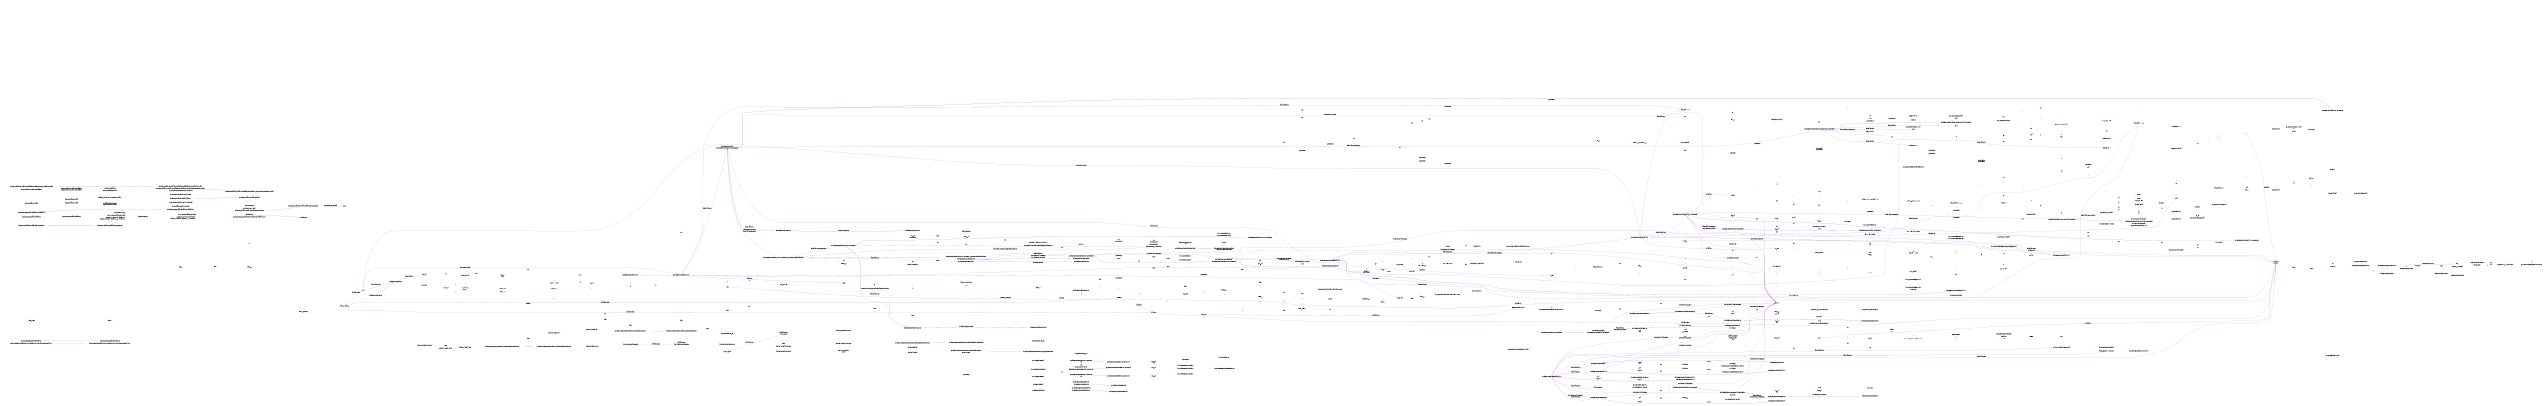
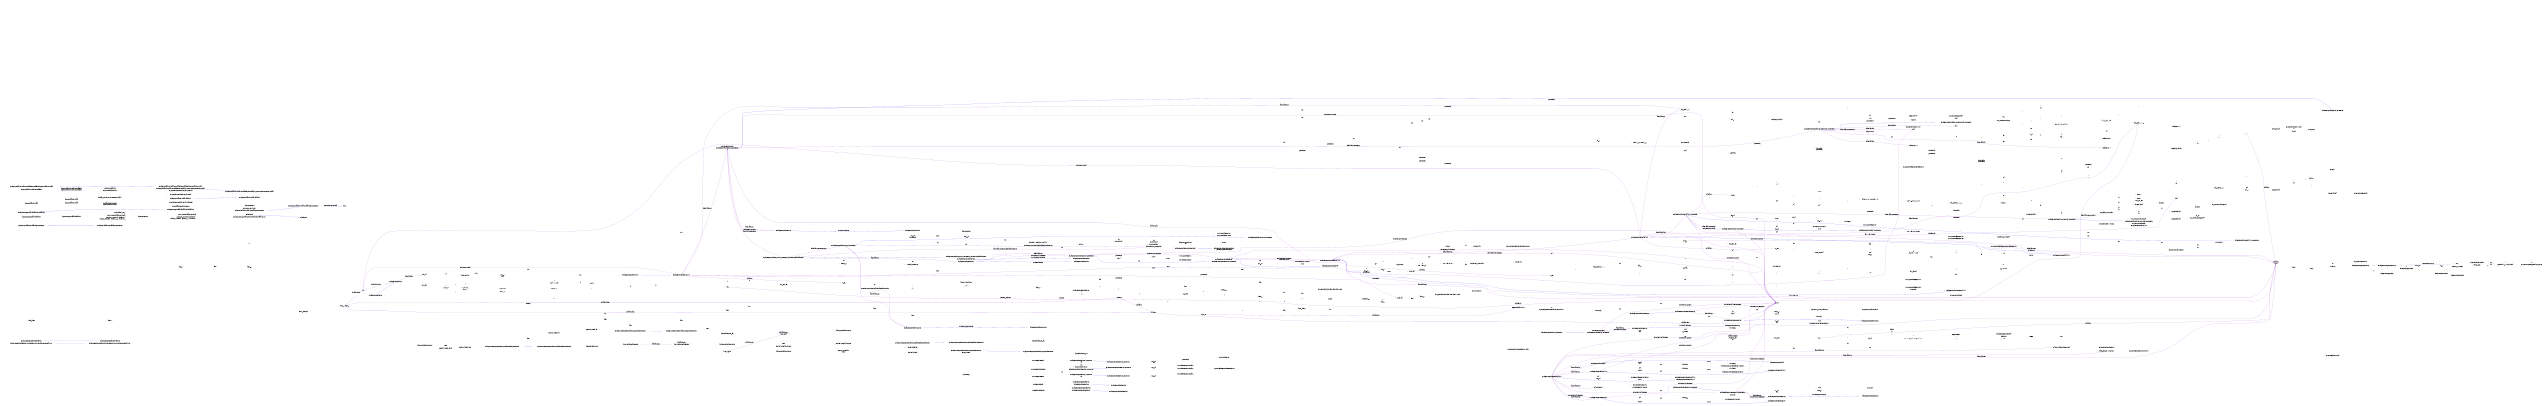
(938, 261) -> (940, 273)
